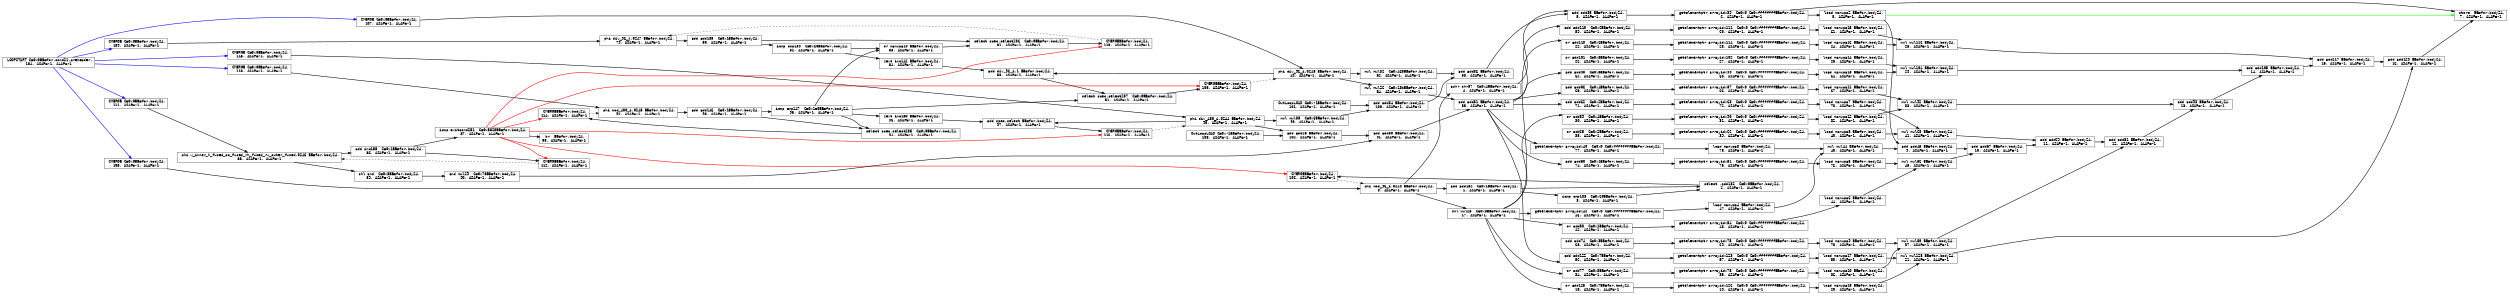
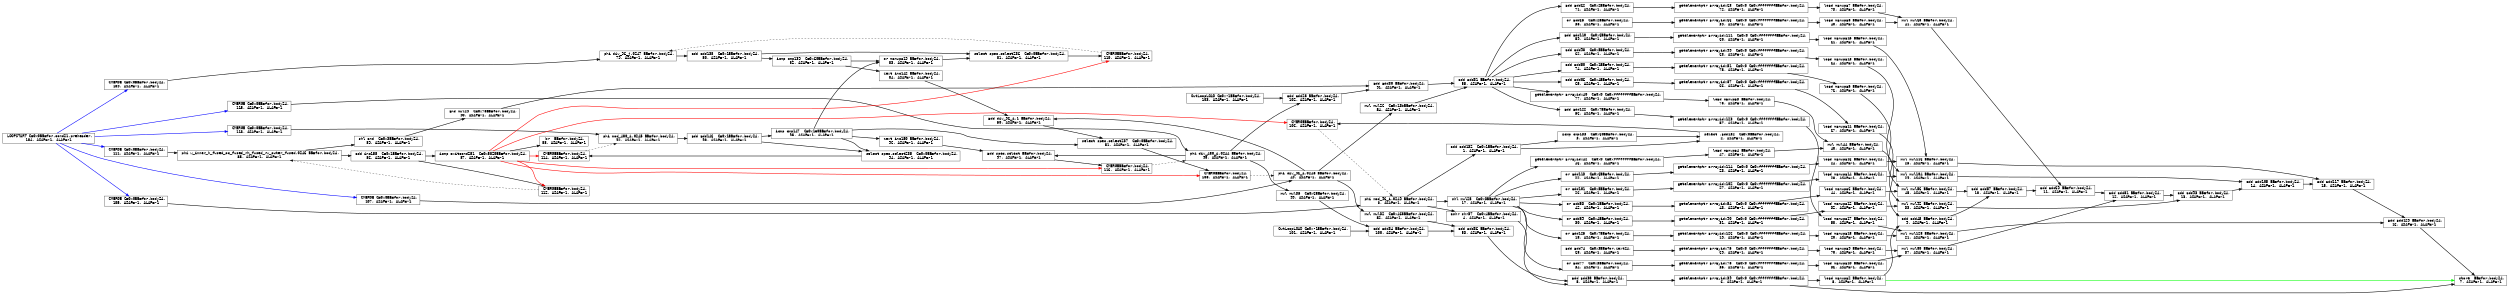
none -> (1539, 196)
(1597, 243) -> (1597, 251)
